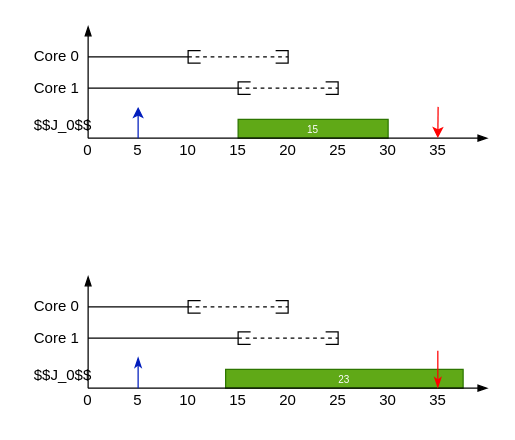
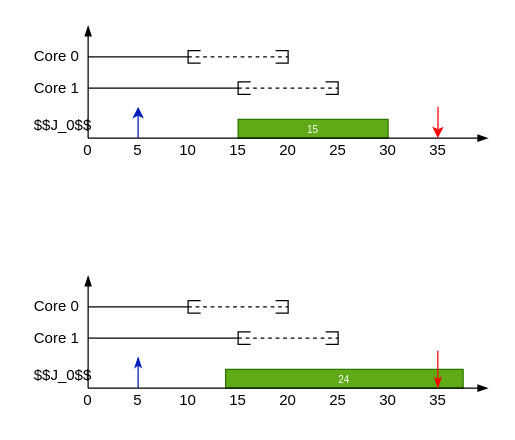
(344, 379) -> (344, 379)
